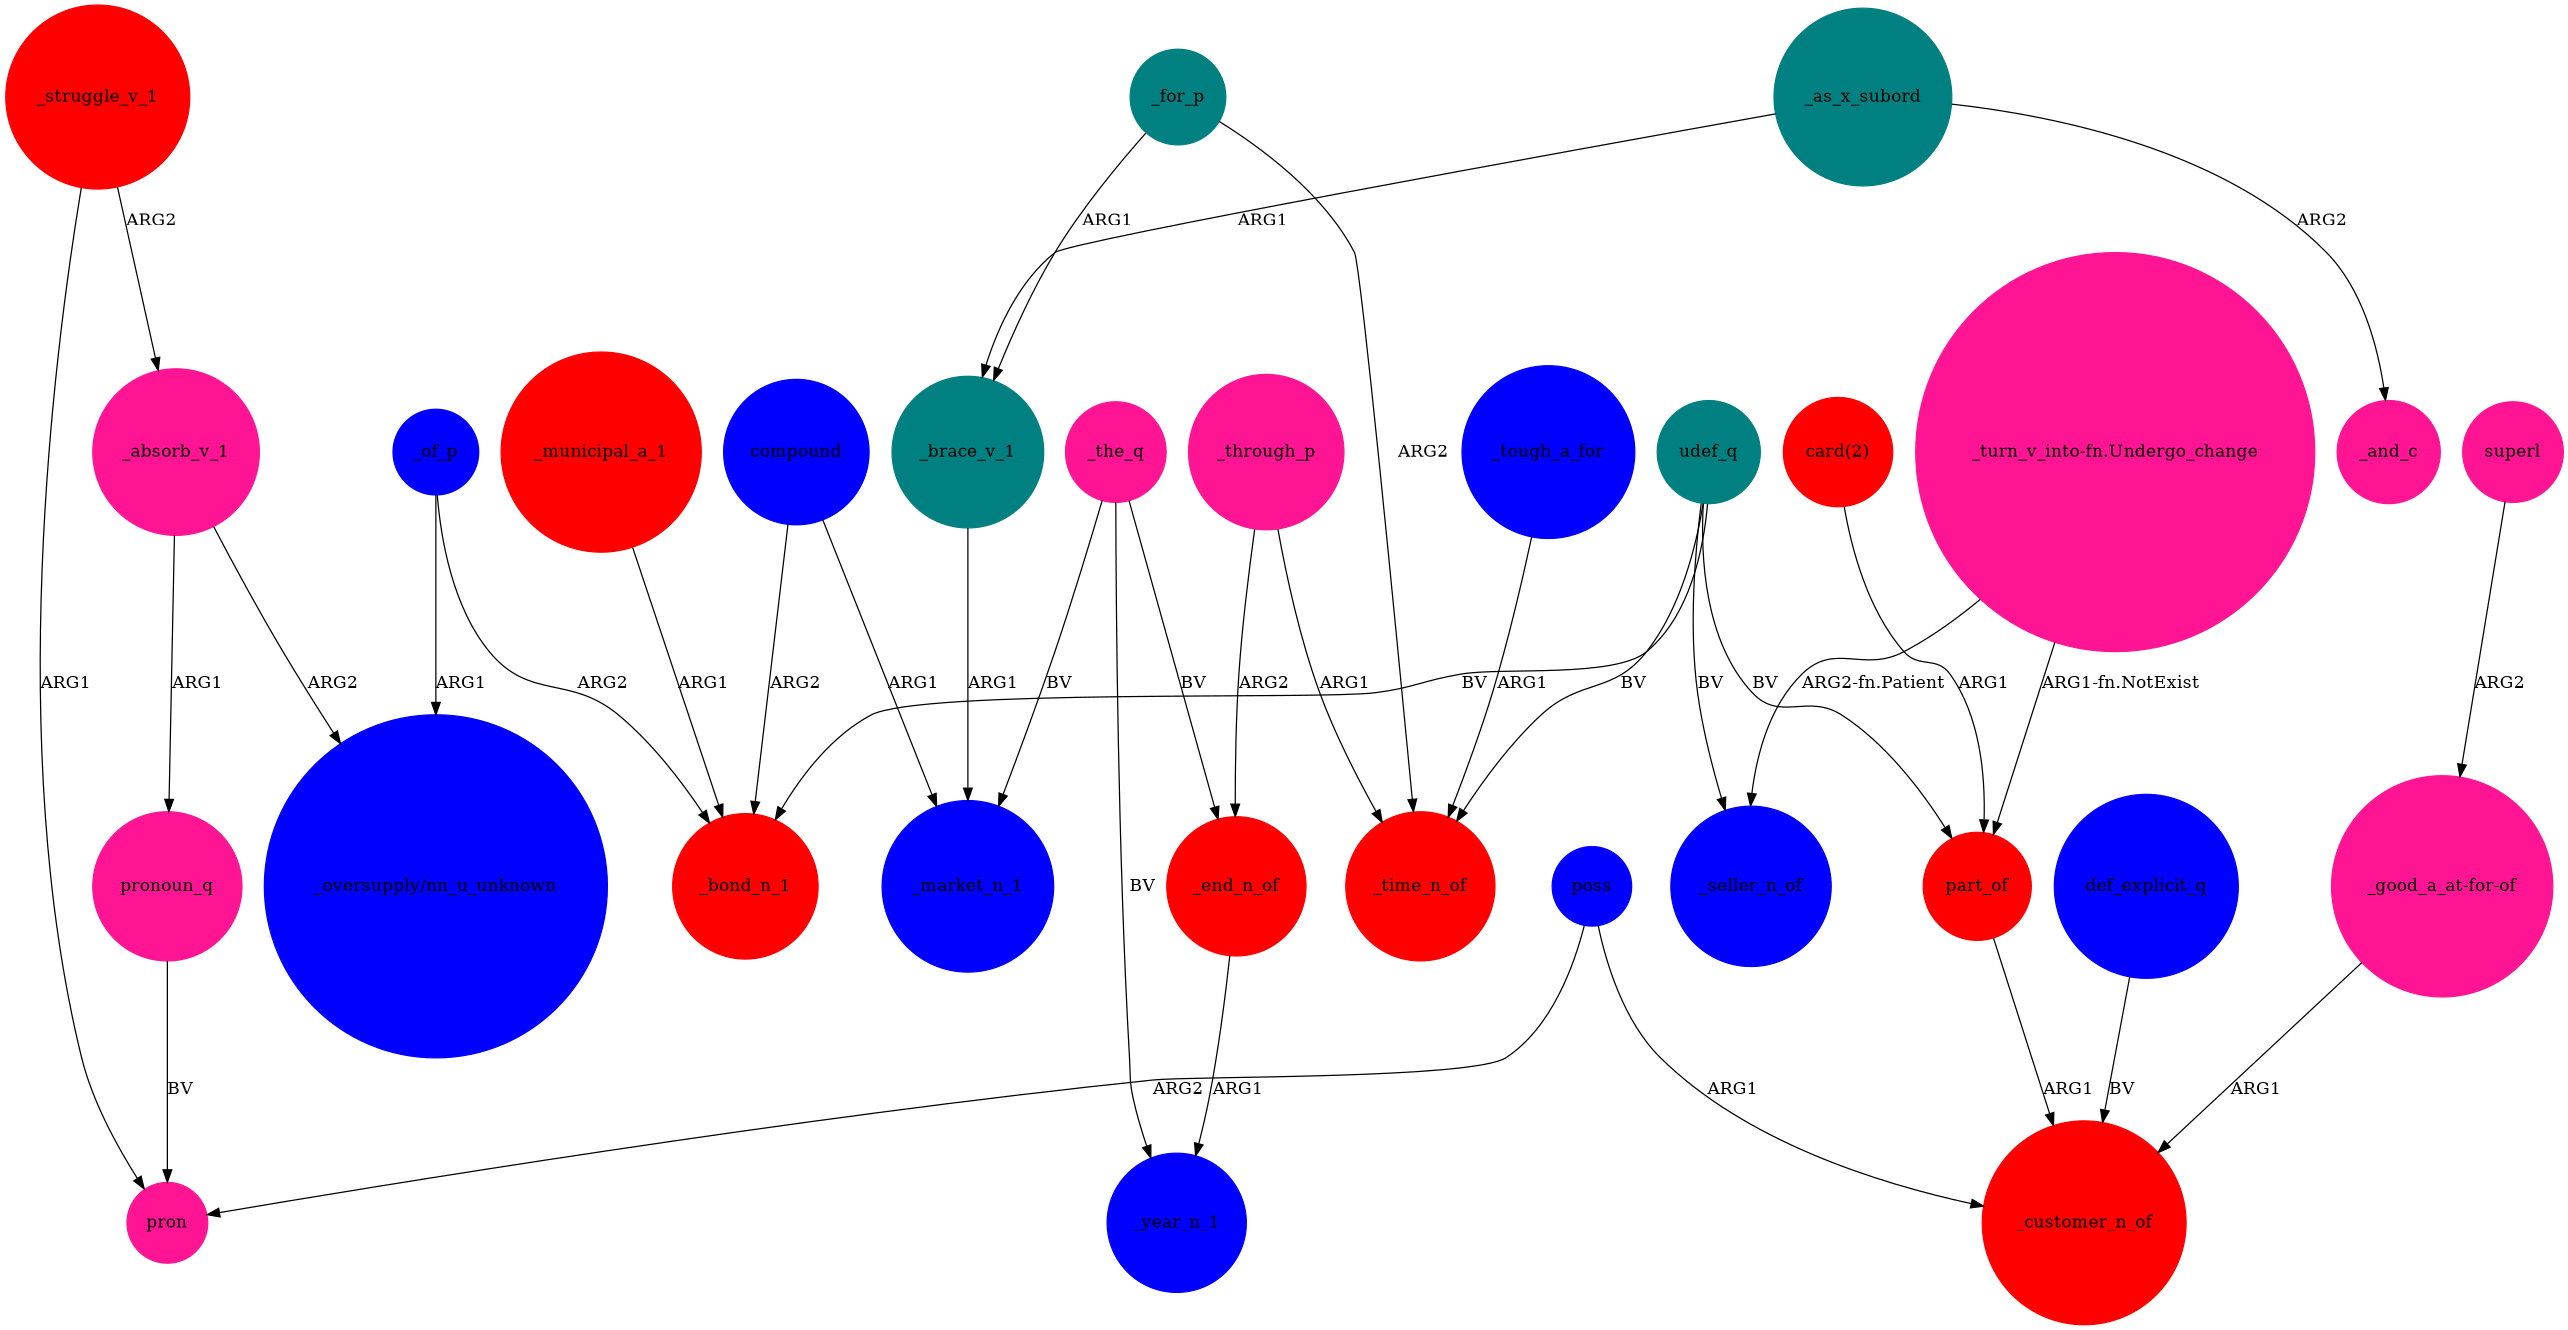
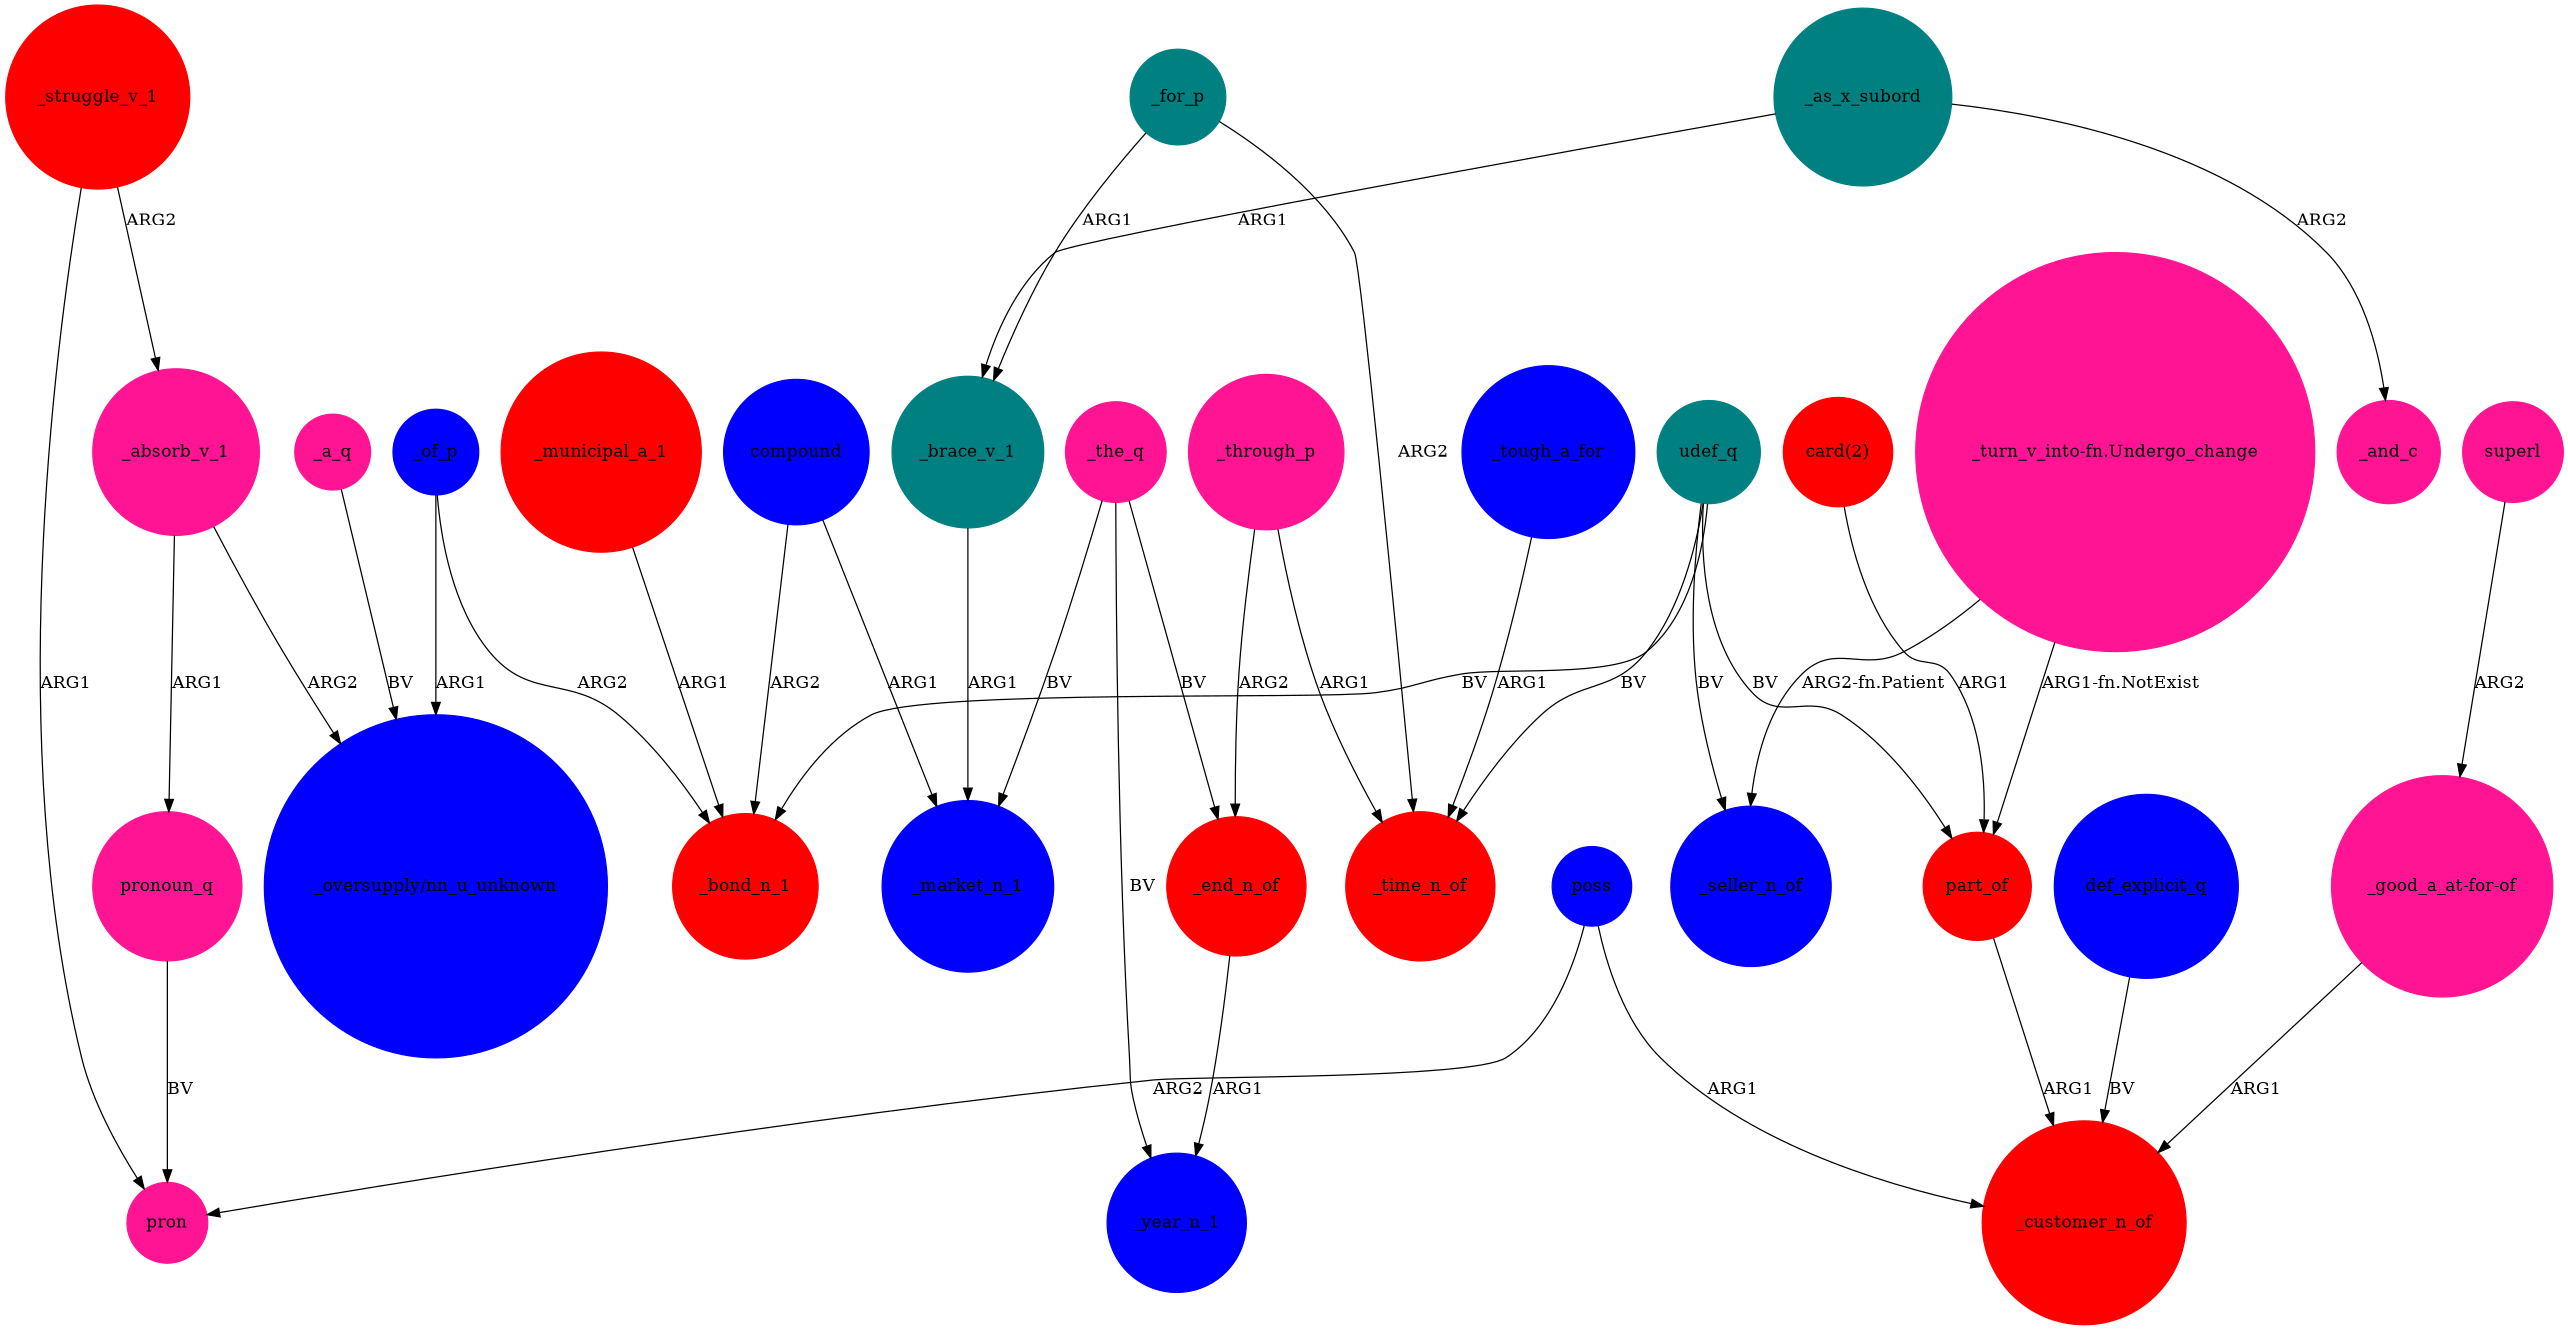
none -> (333, 452)
